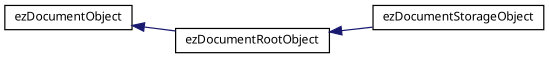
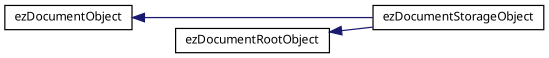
(160, 29) -> (259, 18)
